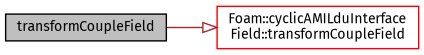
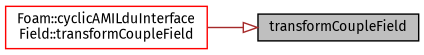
(185, 27) -> (225, 27)
